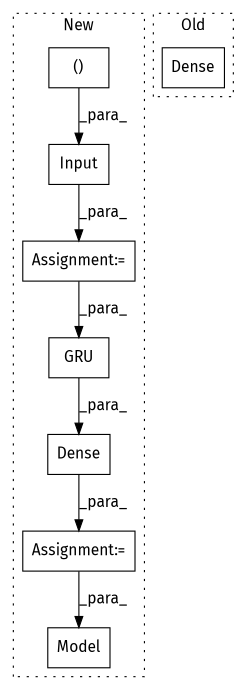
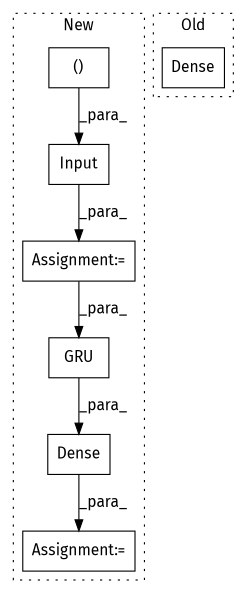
(79, 648) -> none
